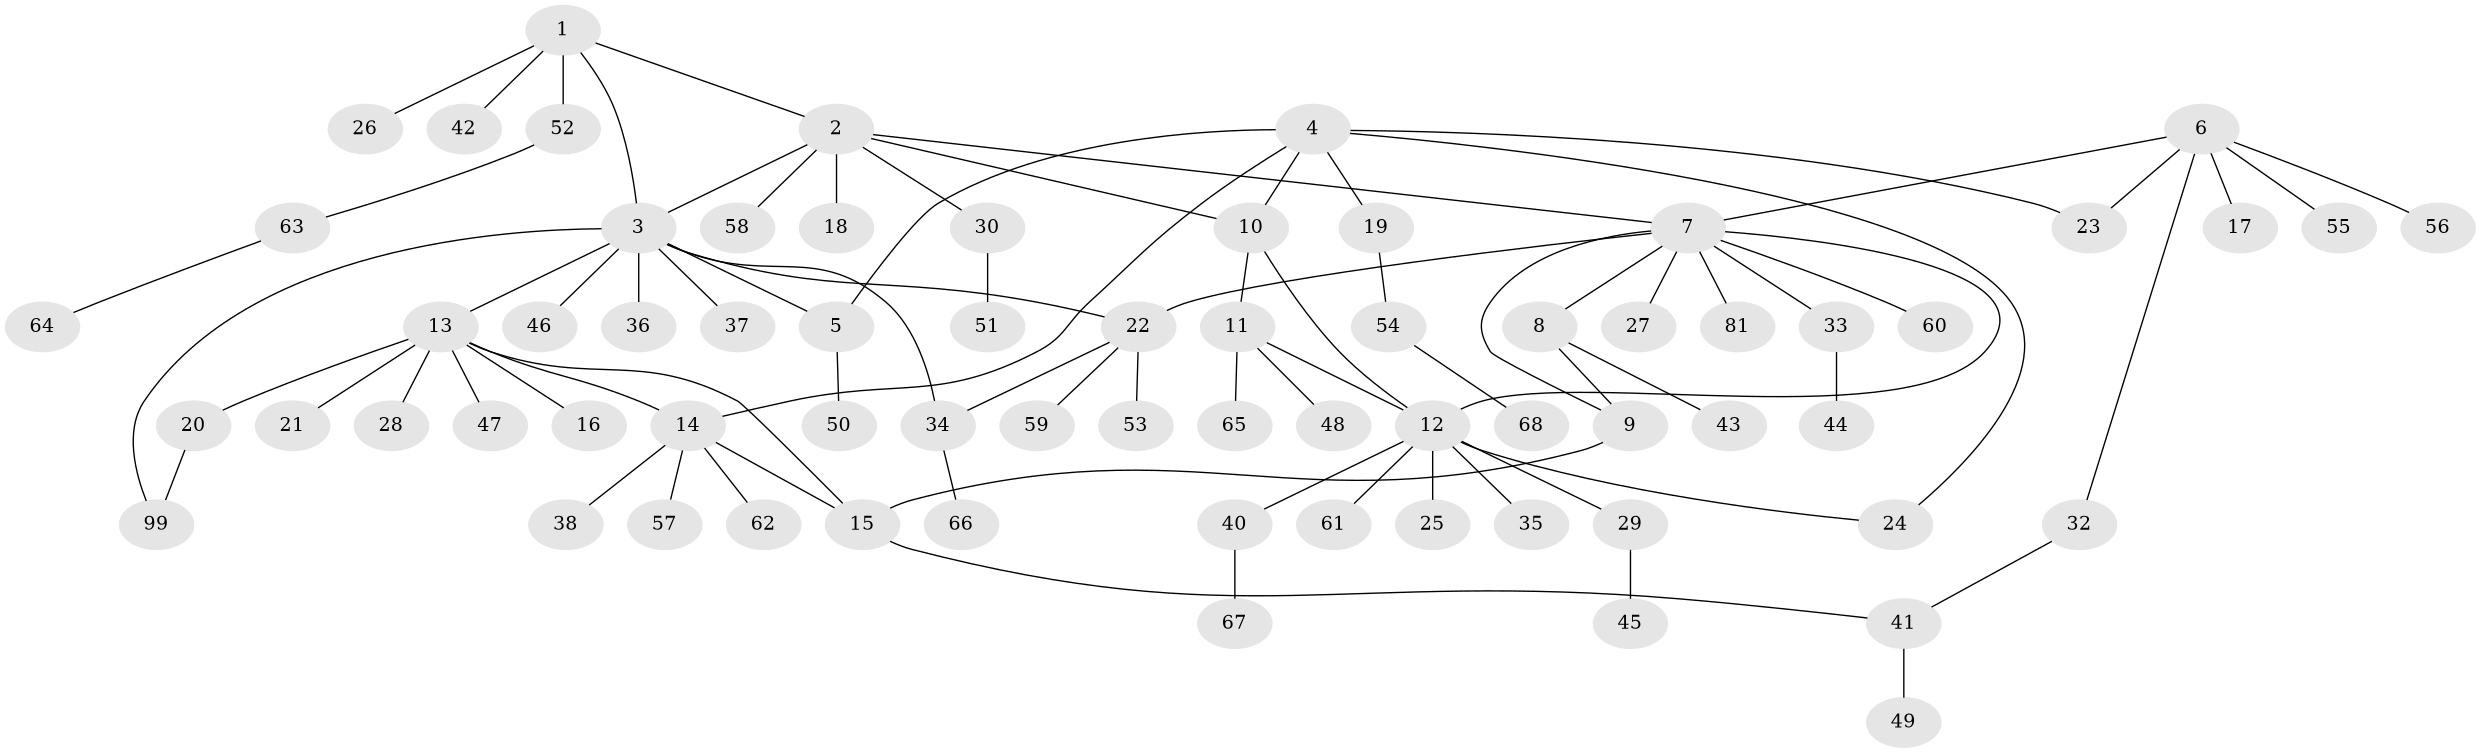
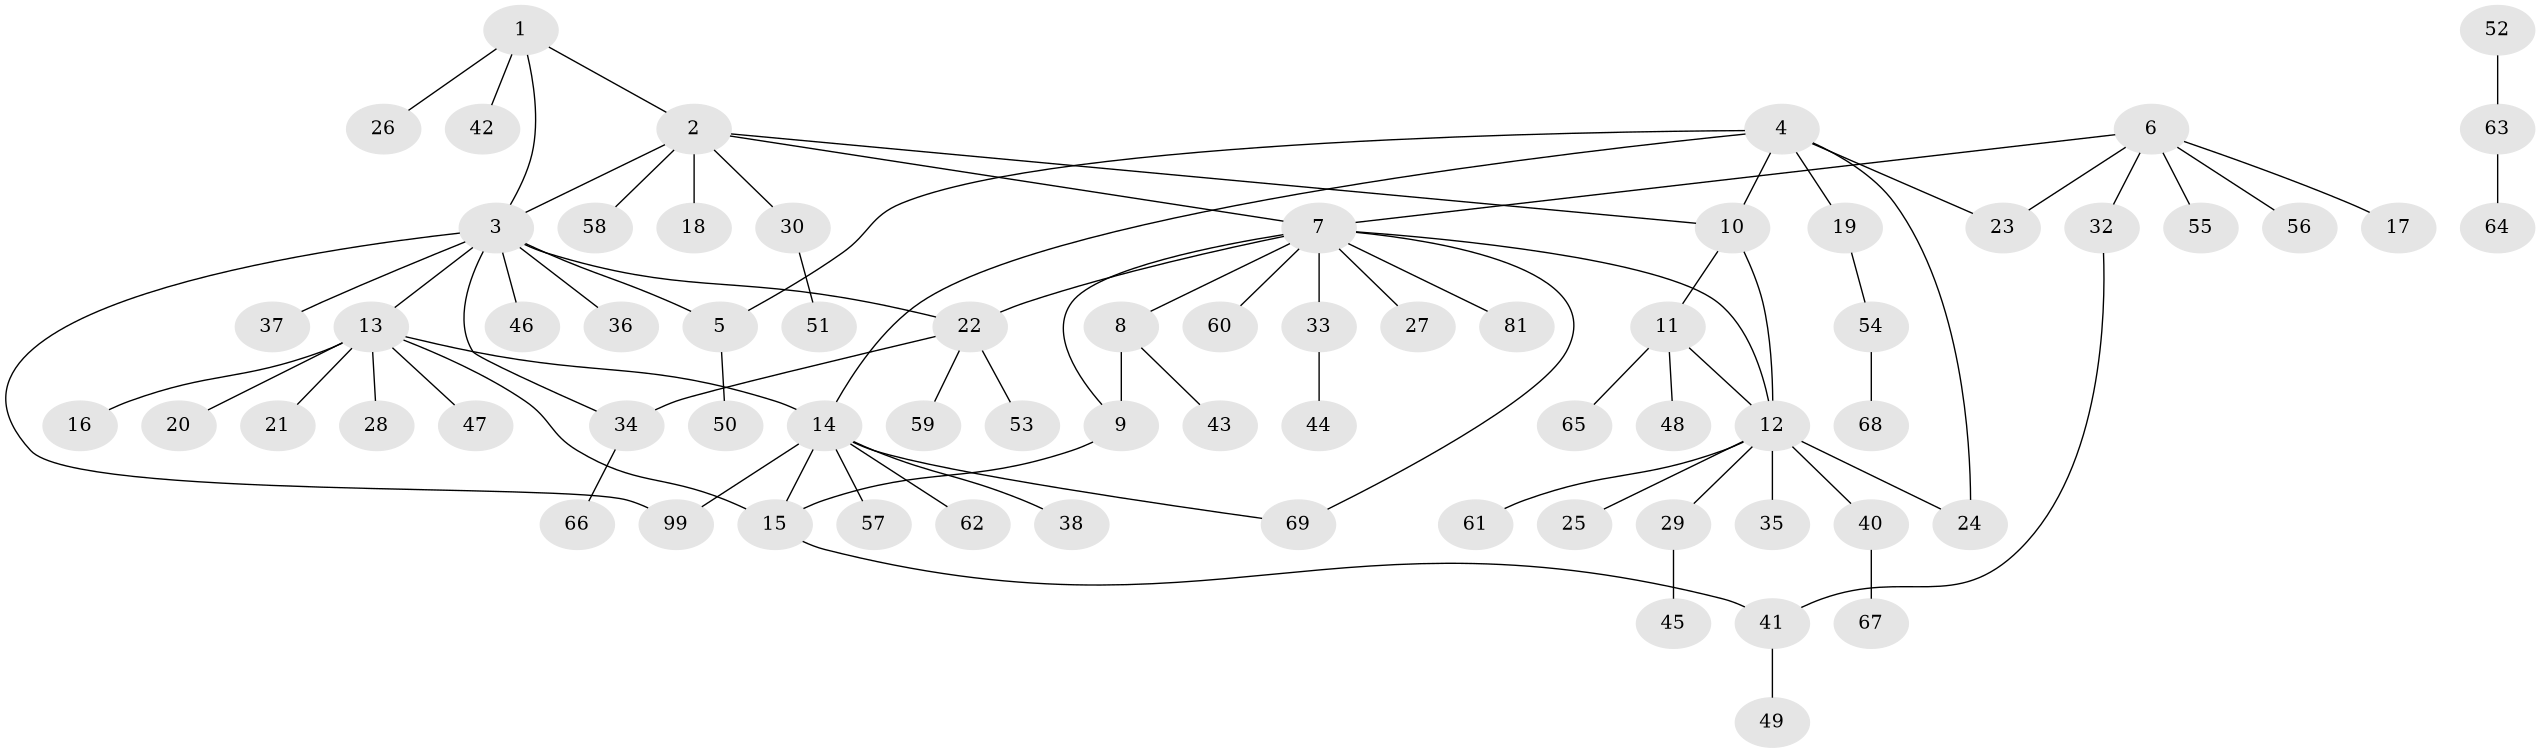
(563, 80) -> none
(175, 475) -> (750, 475)
none -> (1299, 525)
